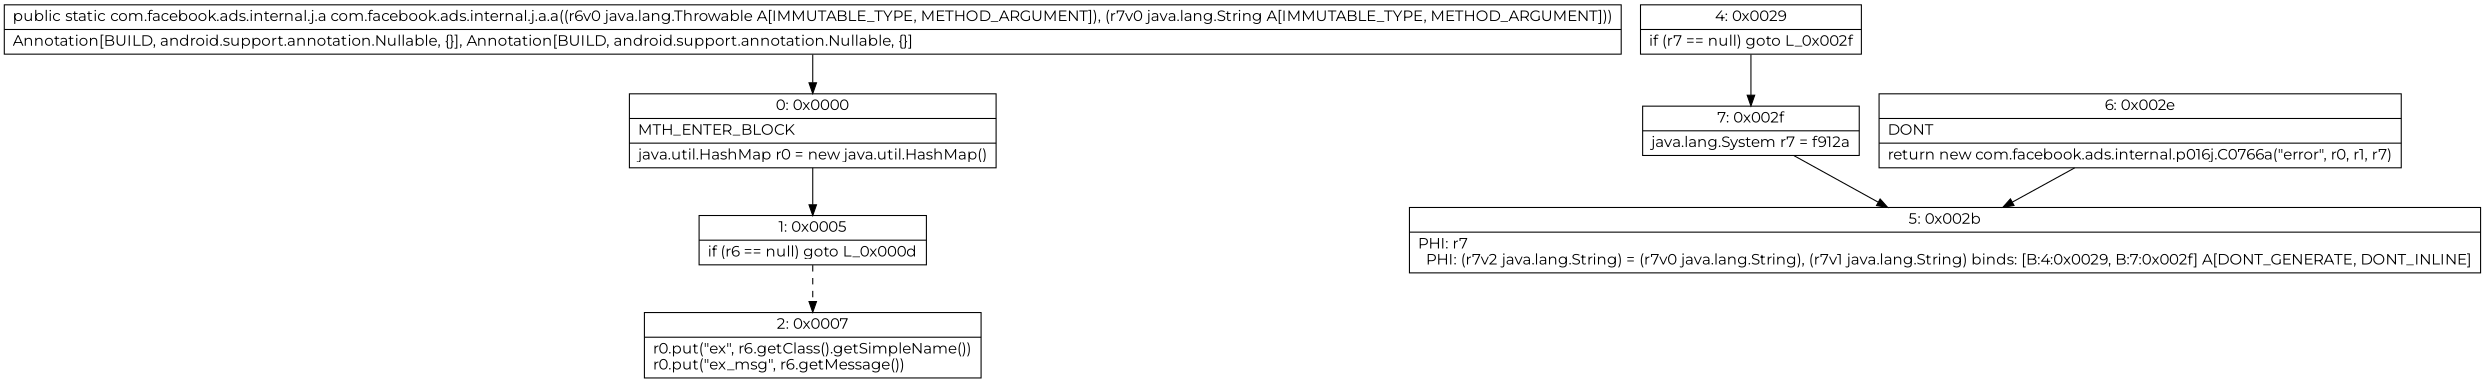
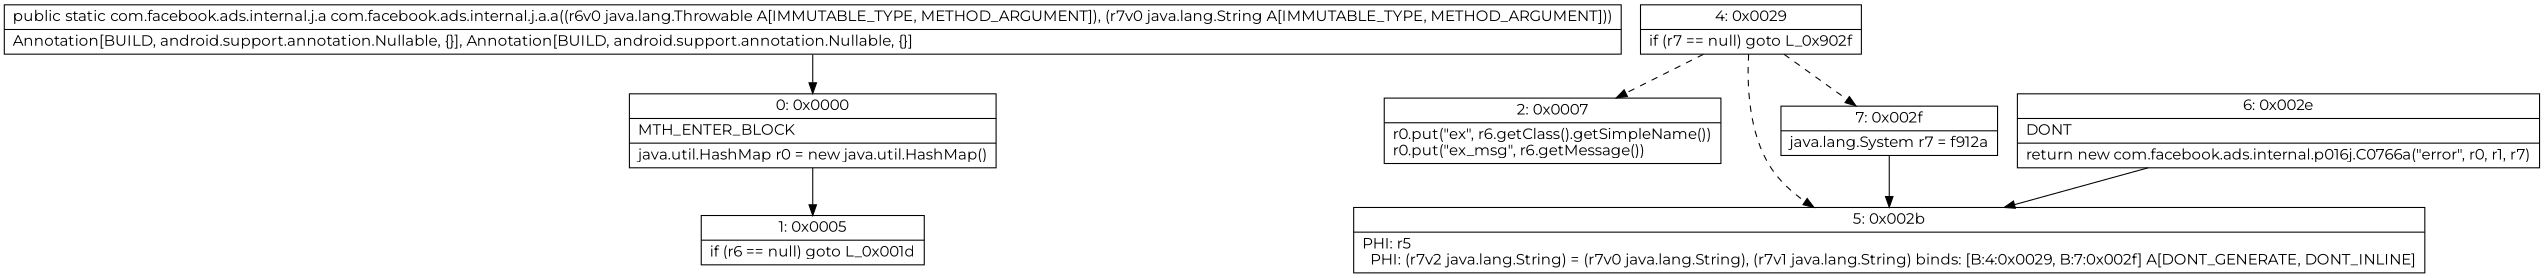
(1751, 41) -> (1751, 41)
(1751, 75) -> (1816, 77)
none -> (1757, 136)
(1445, 244) -> (1389, 244)
(813, 252) -> (813, 252)
(813, 283) -> (1665, 74)
